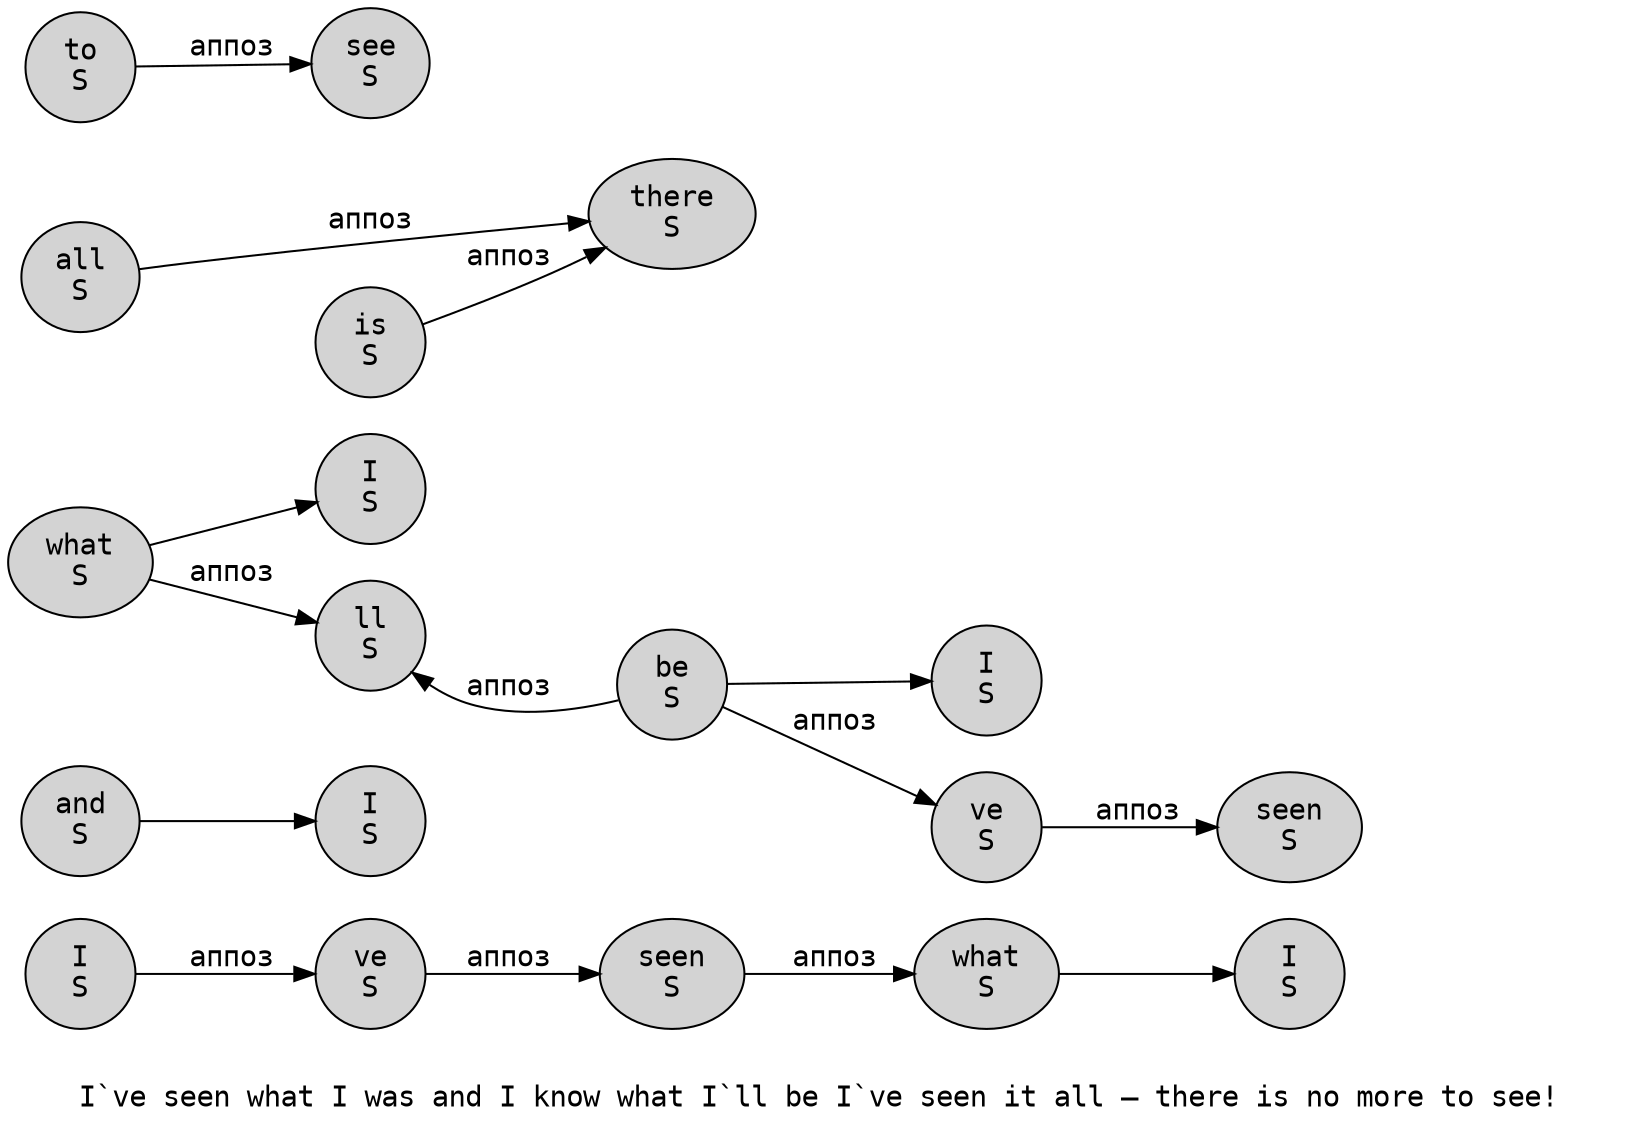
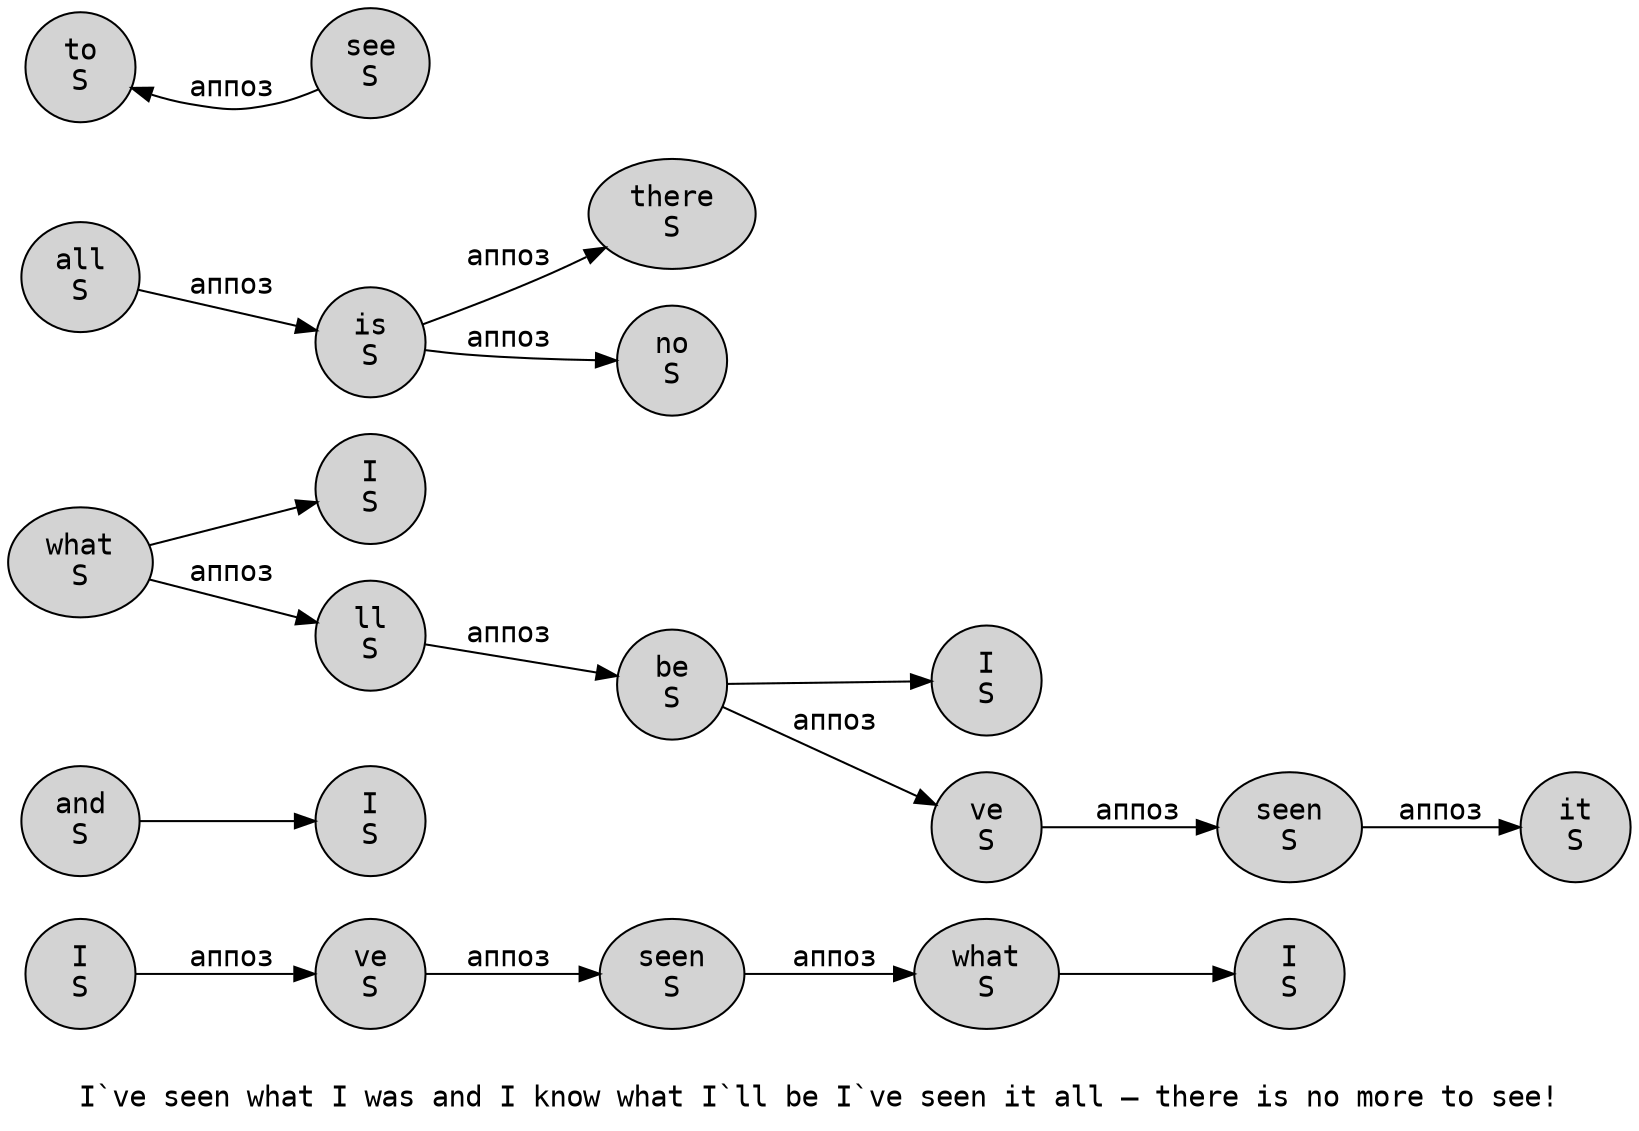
(213, 65) -> (236, 109)
(354, 245) -> (218, 308)
none -> (672, 361)
(522, 712) -> (511, 658)
none -> (1576, 827)
